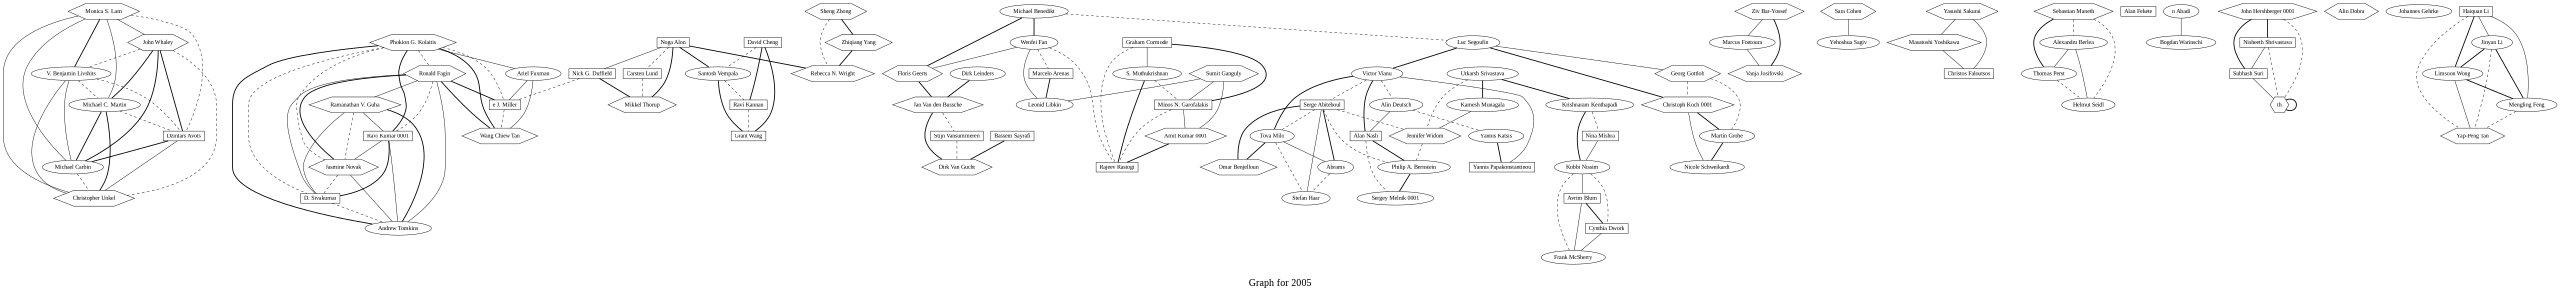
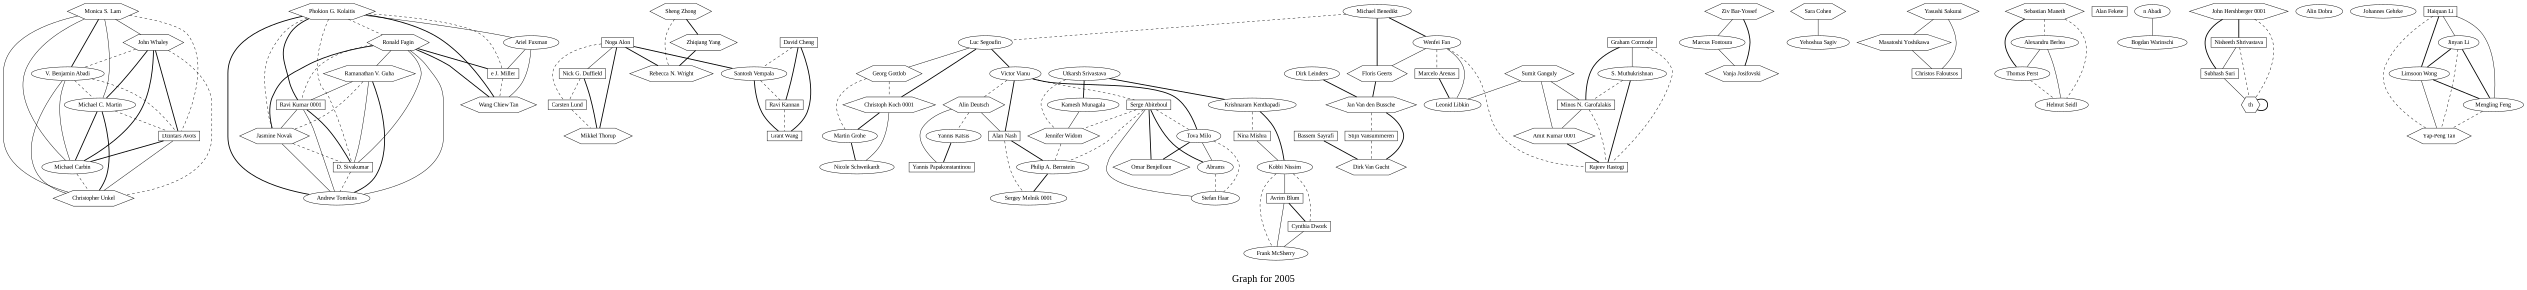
(2351, 11) -> (2319, 11)
(71, 74) -> (68, 74)
(549, 89) -> (575, 89)
(1500, 91) -> (921, 130)
(1396, 105) -> (974, 105)
